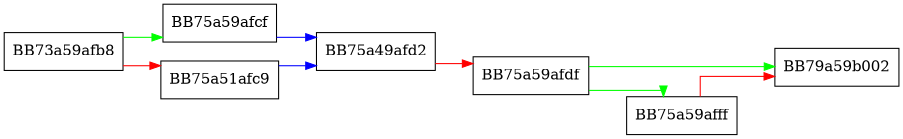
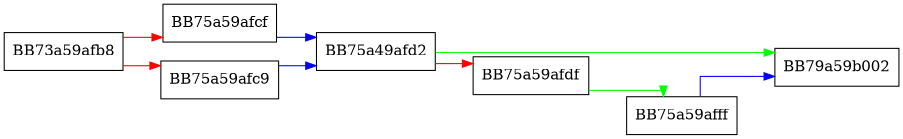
(138, 37) -> (138, 37)
(677, 67) -> (600, 53)
(722, 76) -> (722, 76)
(220, 80) -> (220, 80)
